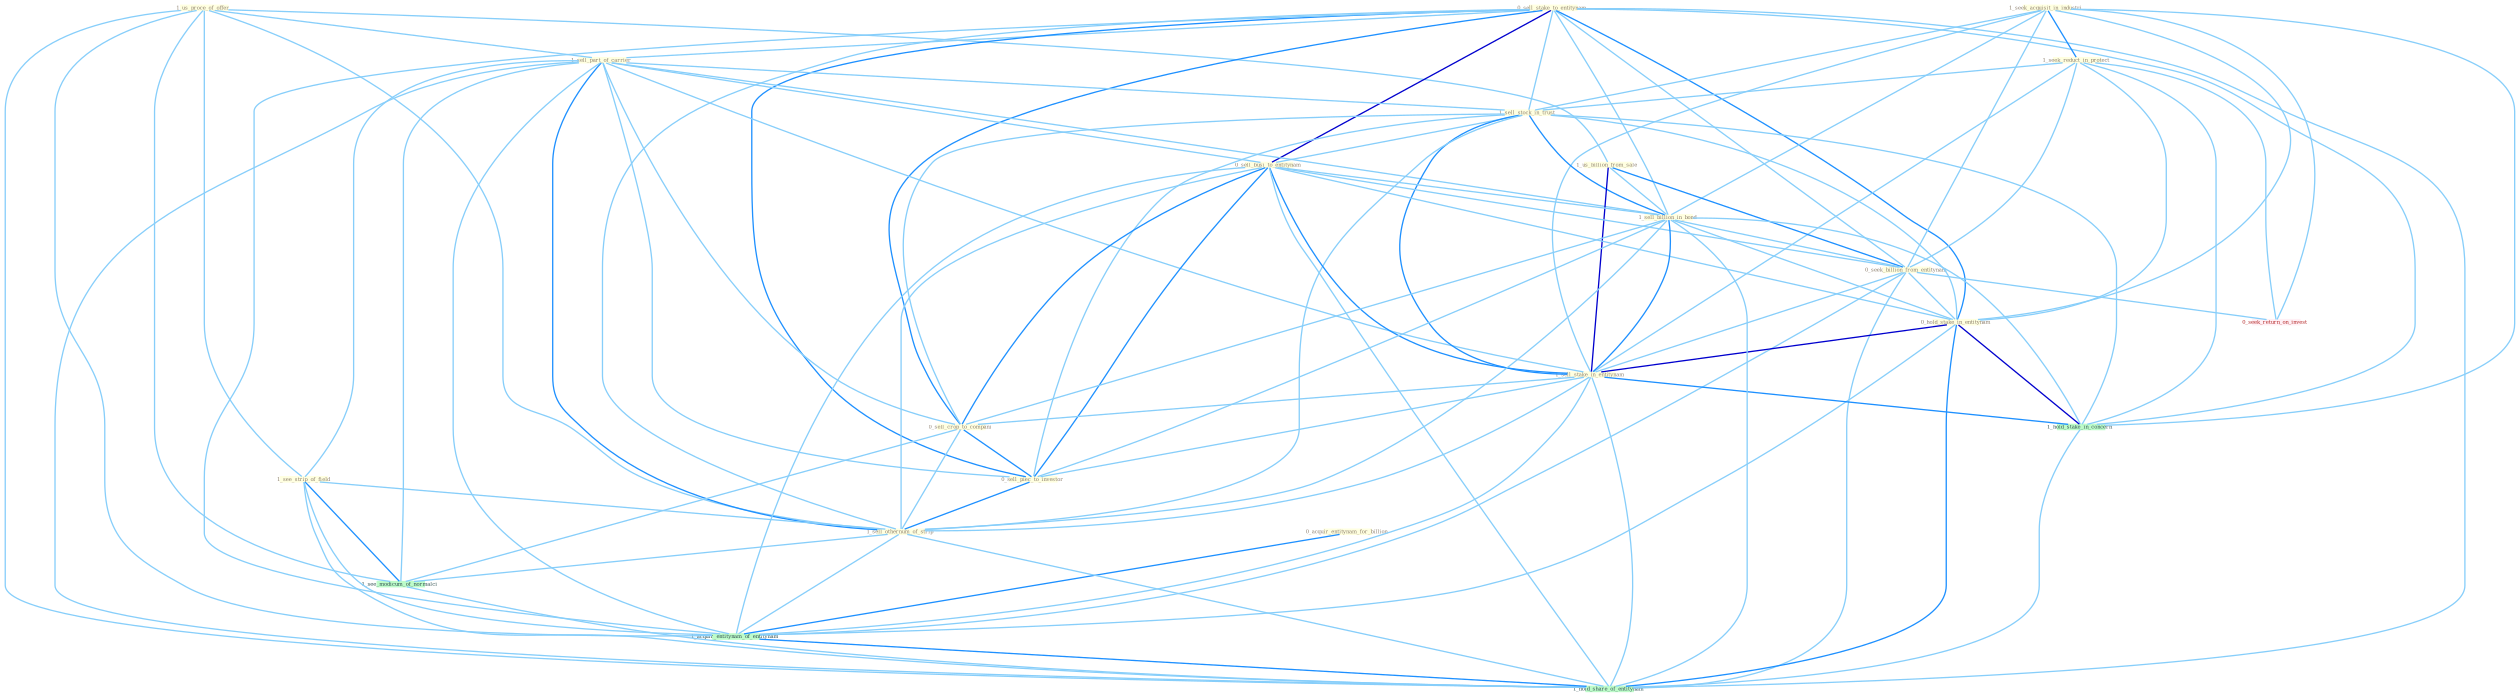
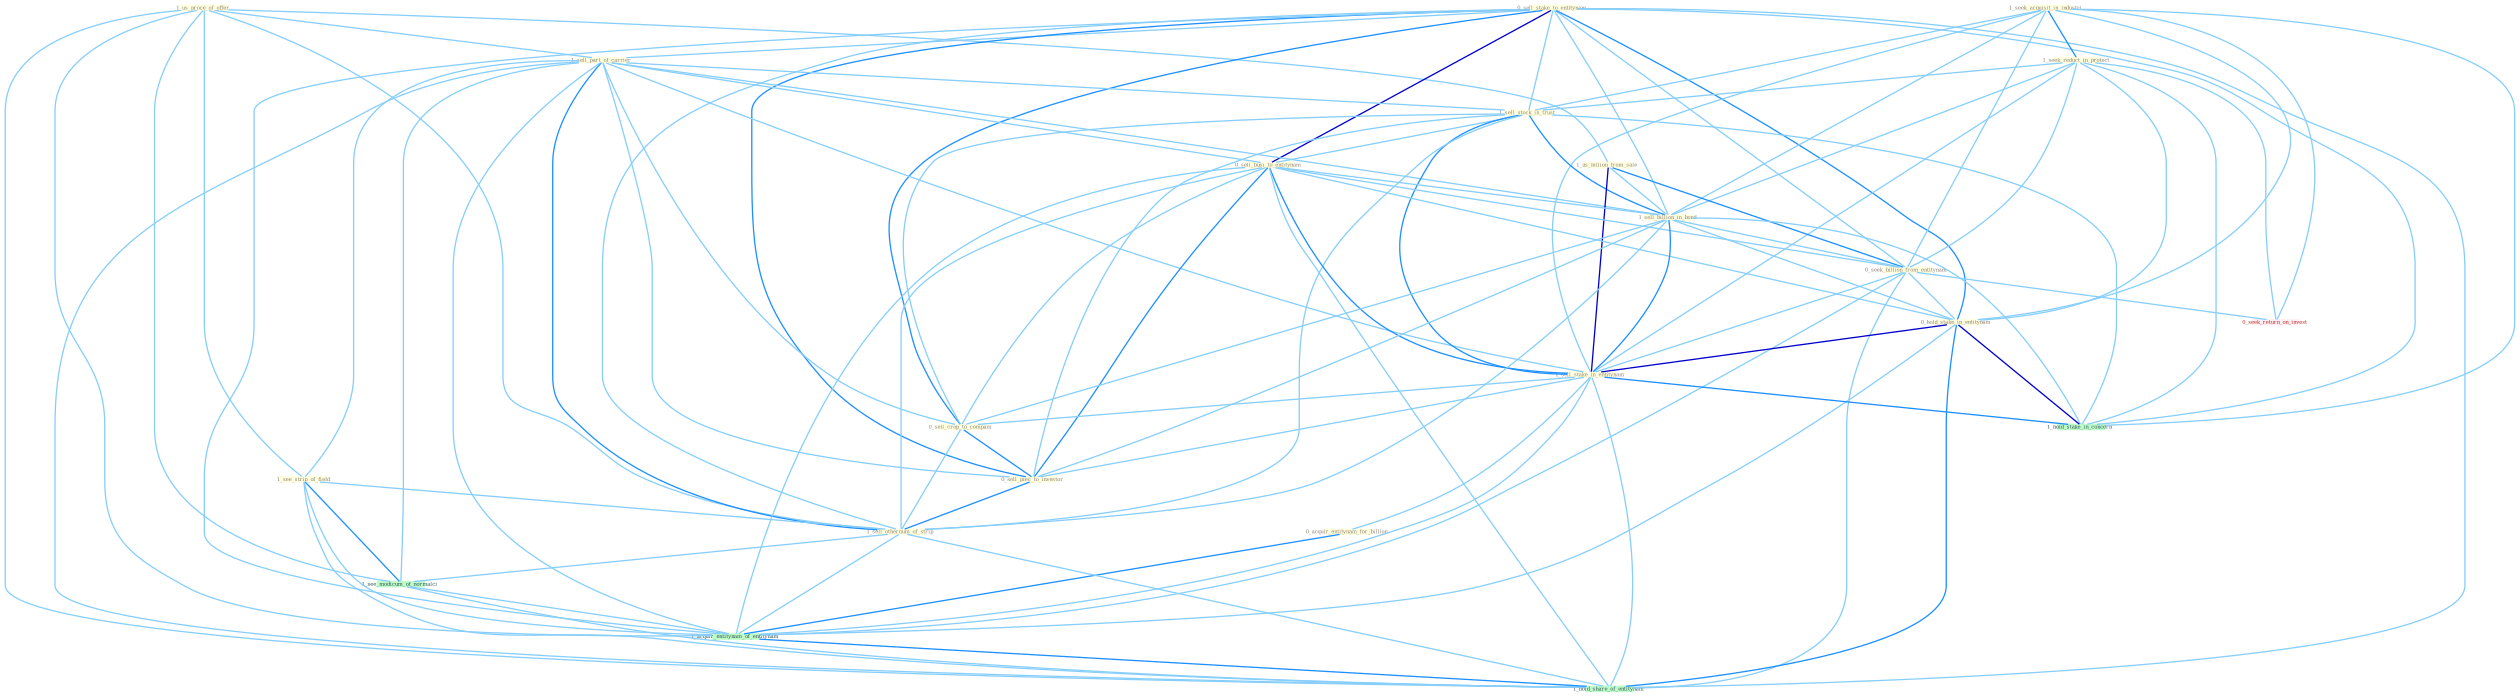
(1786, 167) -> none
(1086, 264) -> (1086, 264)
(1747, 476) -> (1873, 139)
(1270, 504) -> (1483, 472)
(640, 517) -> (568, 610)
(1931, 655) -> none
